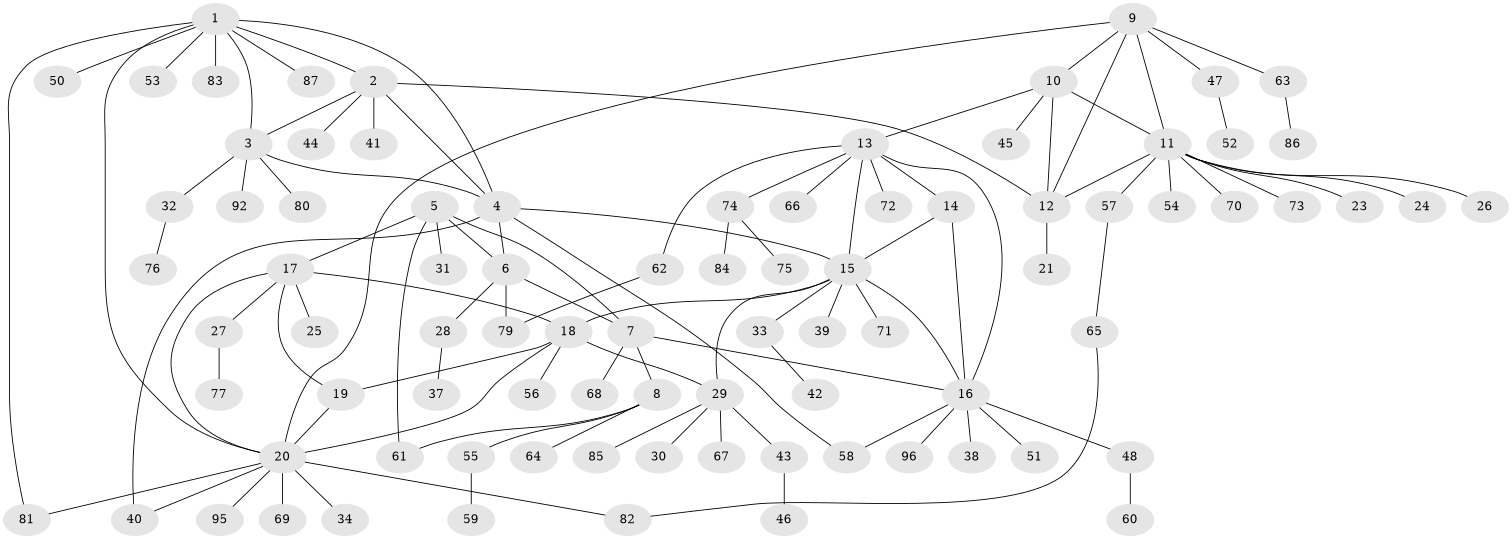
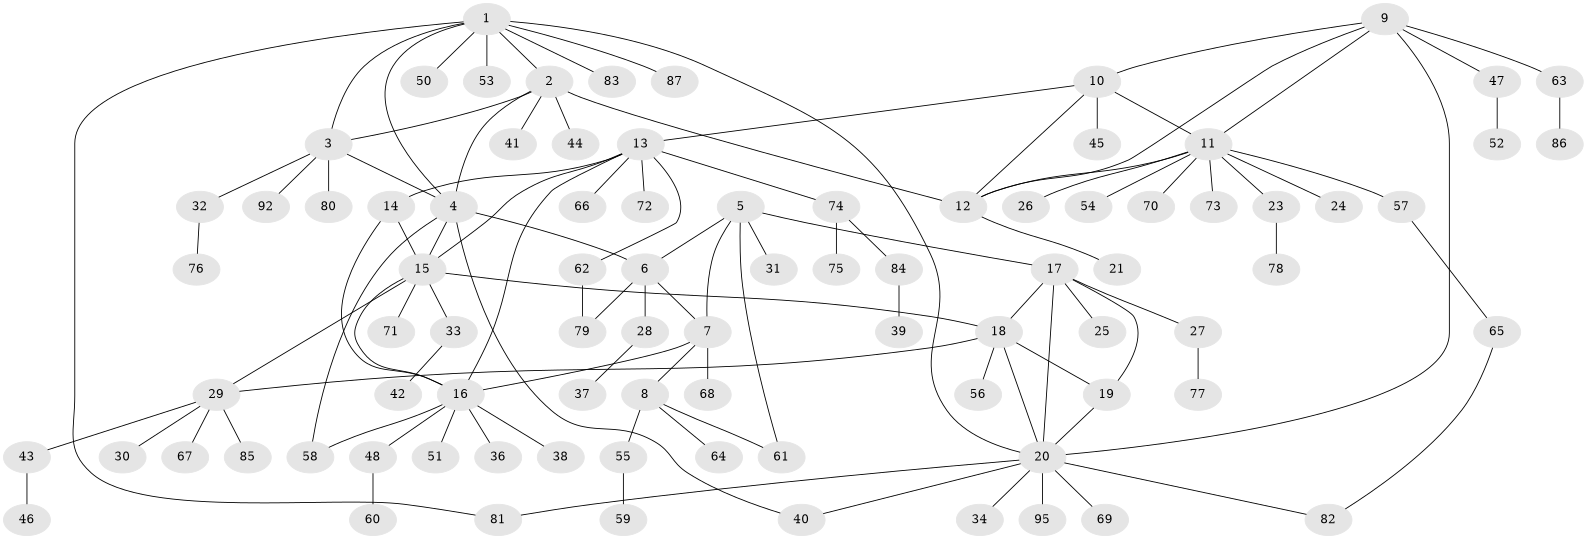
none -> (1276, 270)
(835, 301) -> (899, 301)
(909, 457) -> (498, 457)
